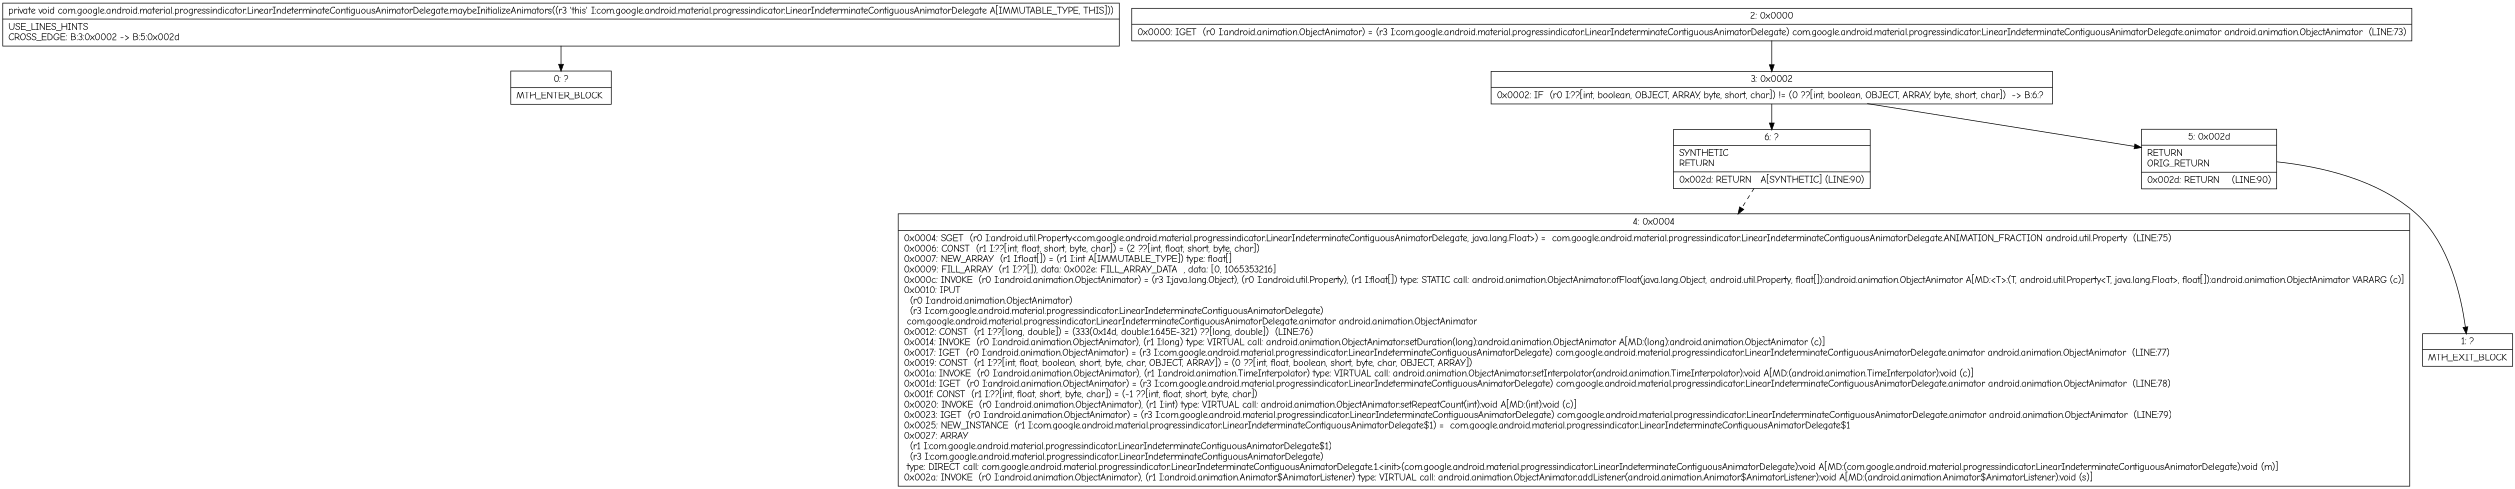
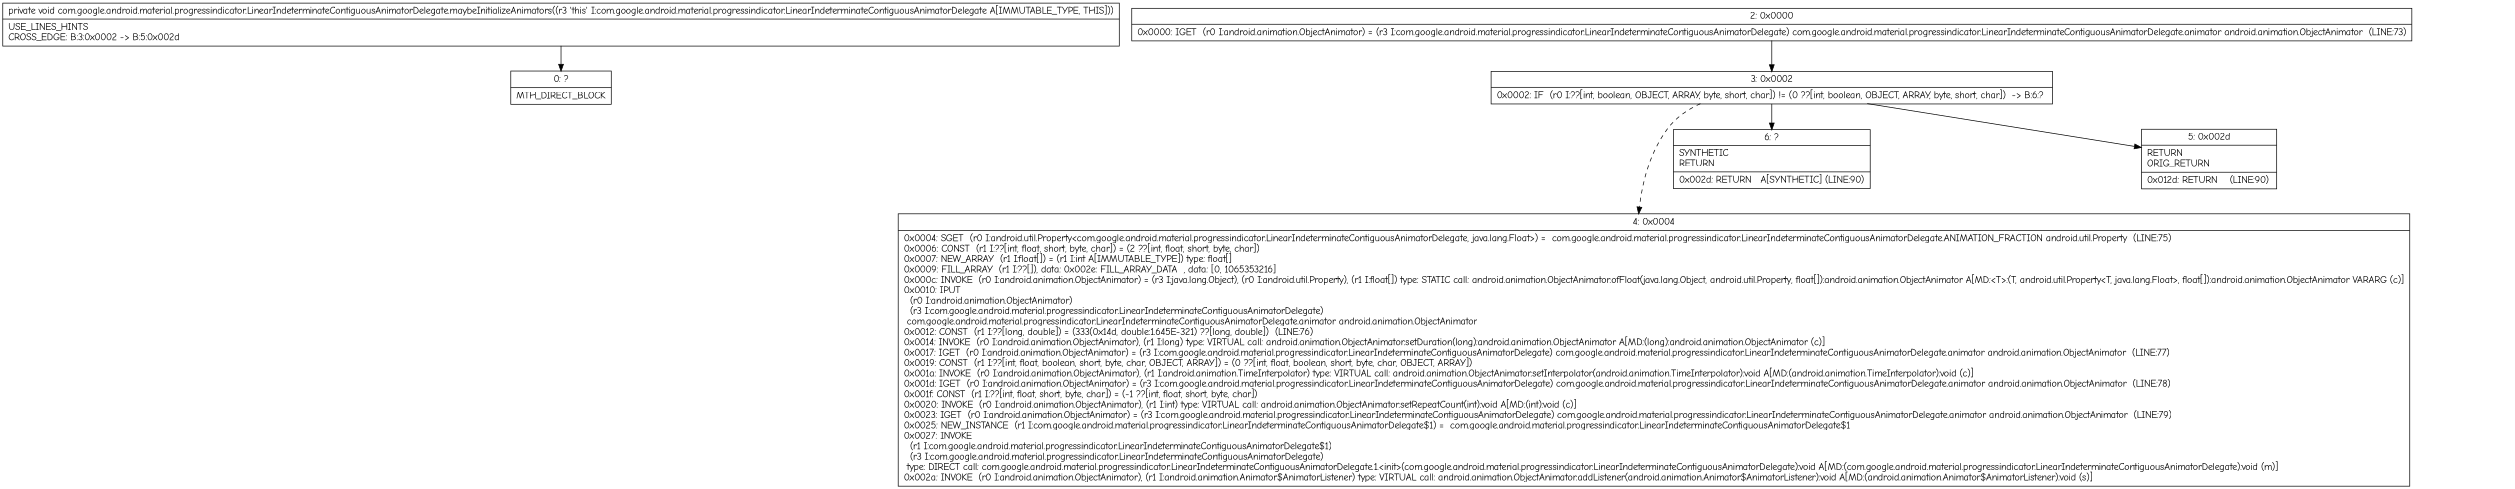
(559, 96) -> (561, 96)
(2209, 180) -> (2208, 180)
(1748, 198) -> (1657, 147)
(2468, 350) -> none
(939, 436) -> (941, 436)
